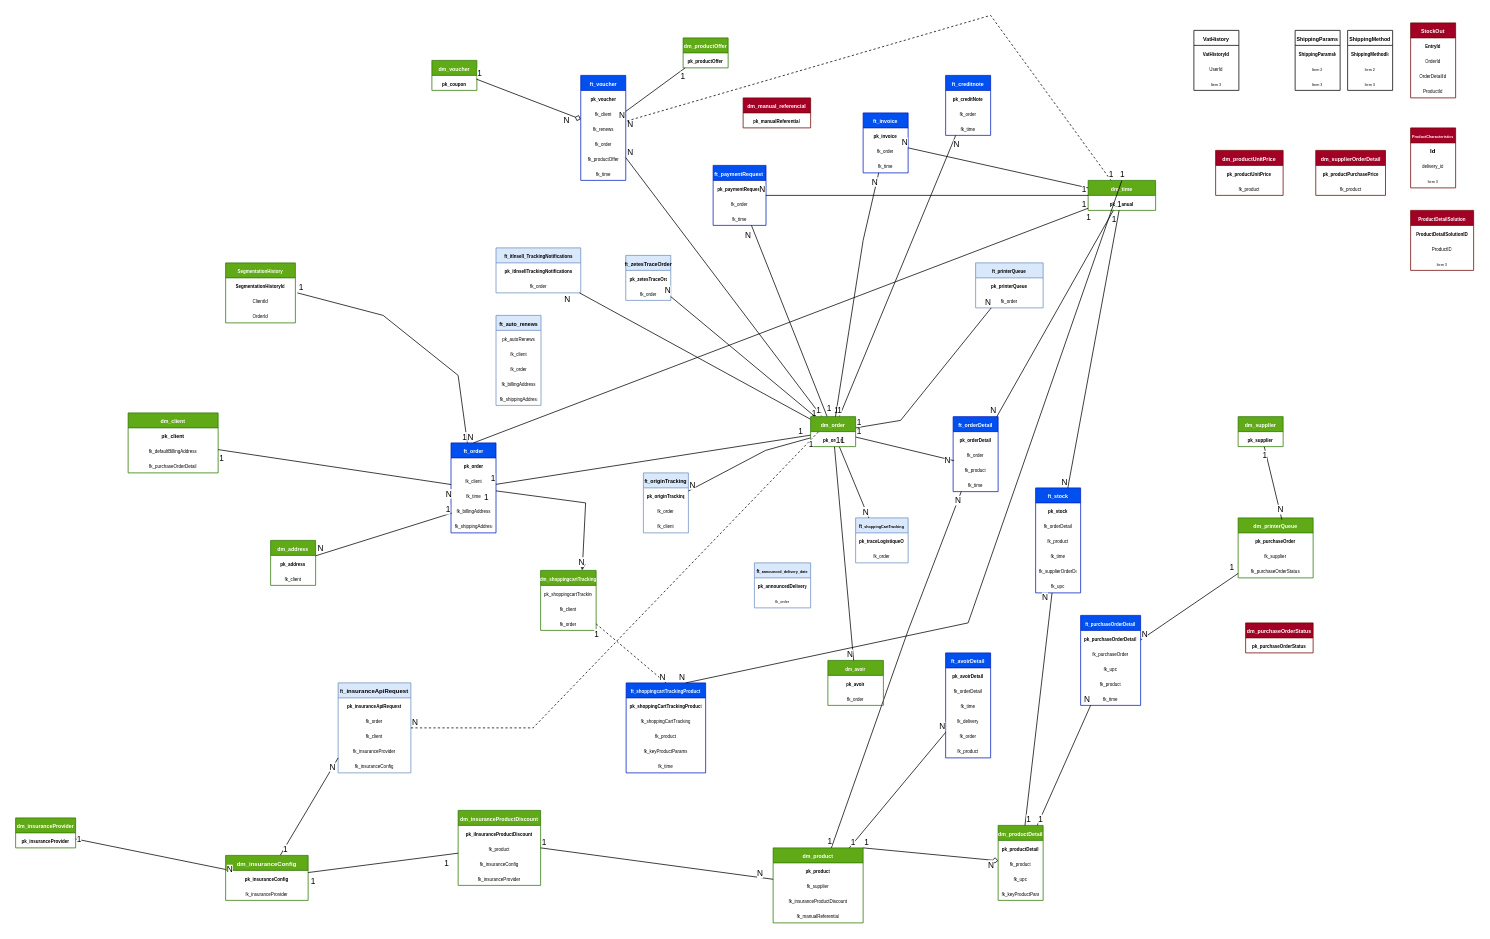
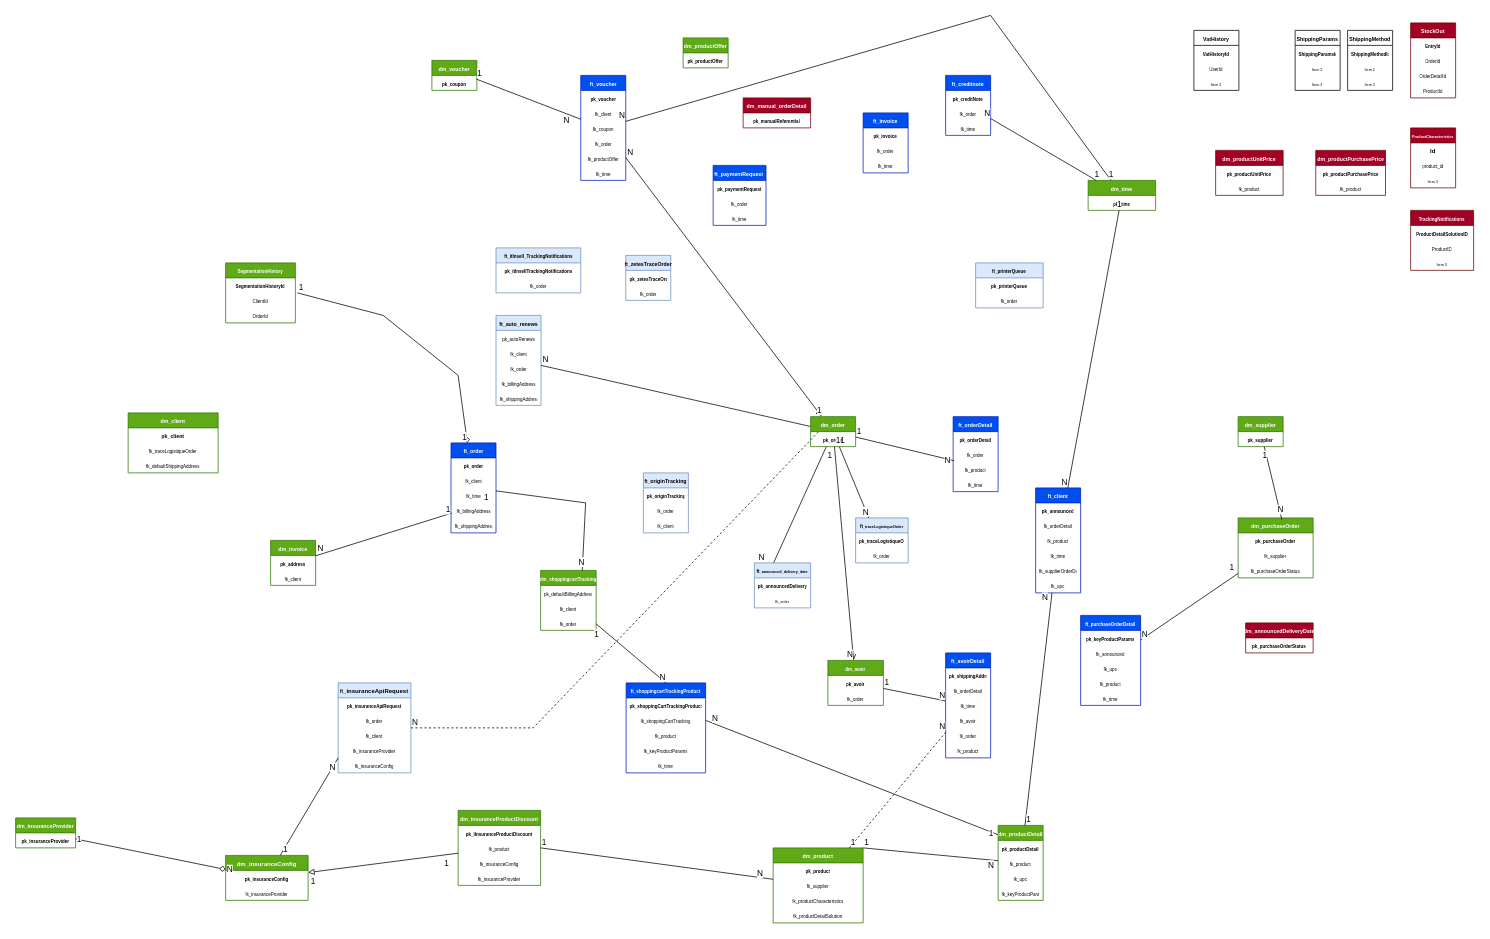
(905, 40) -> (905, 40)
(655, 90) -> none
(777, 105) -> (777, 105)
(574, 117) -> (575, 117)
(603, 128) -> (603, 128)
none -> (1044, 150)
(1351, 158) -> (1351, 158)
(1433, 165) -> (1433, 165)
(999, 168) -> none
(926, 195) -> none
(1122, 203) -> (1122, 203)
(1442, 218) -> (1442, 218)
(898, 275) -> none
(854, 295) -> none
(789, 320) -> none
(1049, 323) -> none
(779, 326) -> none
(695, 356) -> none
(744, 358) -> none
(931, 382) -> none
none -> (676, 396)
(817, 410) -> (816, 410)
(466, 437) -> (466, 434)
(173, 450) -> (173, 450)
(653, 460) -> none
(747, 460) -> none
(173, 465) -> (173, 465)
(333, 467) -> none
(1058, 495) -> (1058, 495)
none -> (800, 505)
(1058, 510) -> (1058, 510)
(882, 525) -> (882, 525)
(1275, 525) -> (1275, 525)
(293, 548) -> (293, 548)
(990, 560) -> none
(582, 566) -> (582, 566)
(568, 593) -> (568, 593)
(922, 594) -> none
(1279, 630) -> (1279, 630)
(1110, 638) -> (1110, 638)
(627, 650) -> (627, 650)
(853, 652) -> (853, 652)
(1110, 653) -> (1110, 653)
(968, 675) -> (968, 675)
none -> (916, 695)
(968, 720) -> (968, 720)
(1063, 767) -> none
none -> (853, 778)
(899, 788) -> (899, 788)
(991, 860) -> (993, 860)
(221, 869) -> (219, 868)
(313, 872) -> (315, 872)
(818, 900) -> (818, 900)
(818, 915) -> (818, 915)
